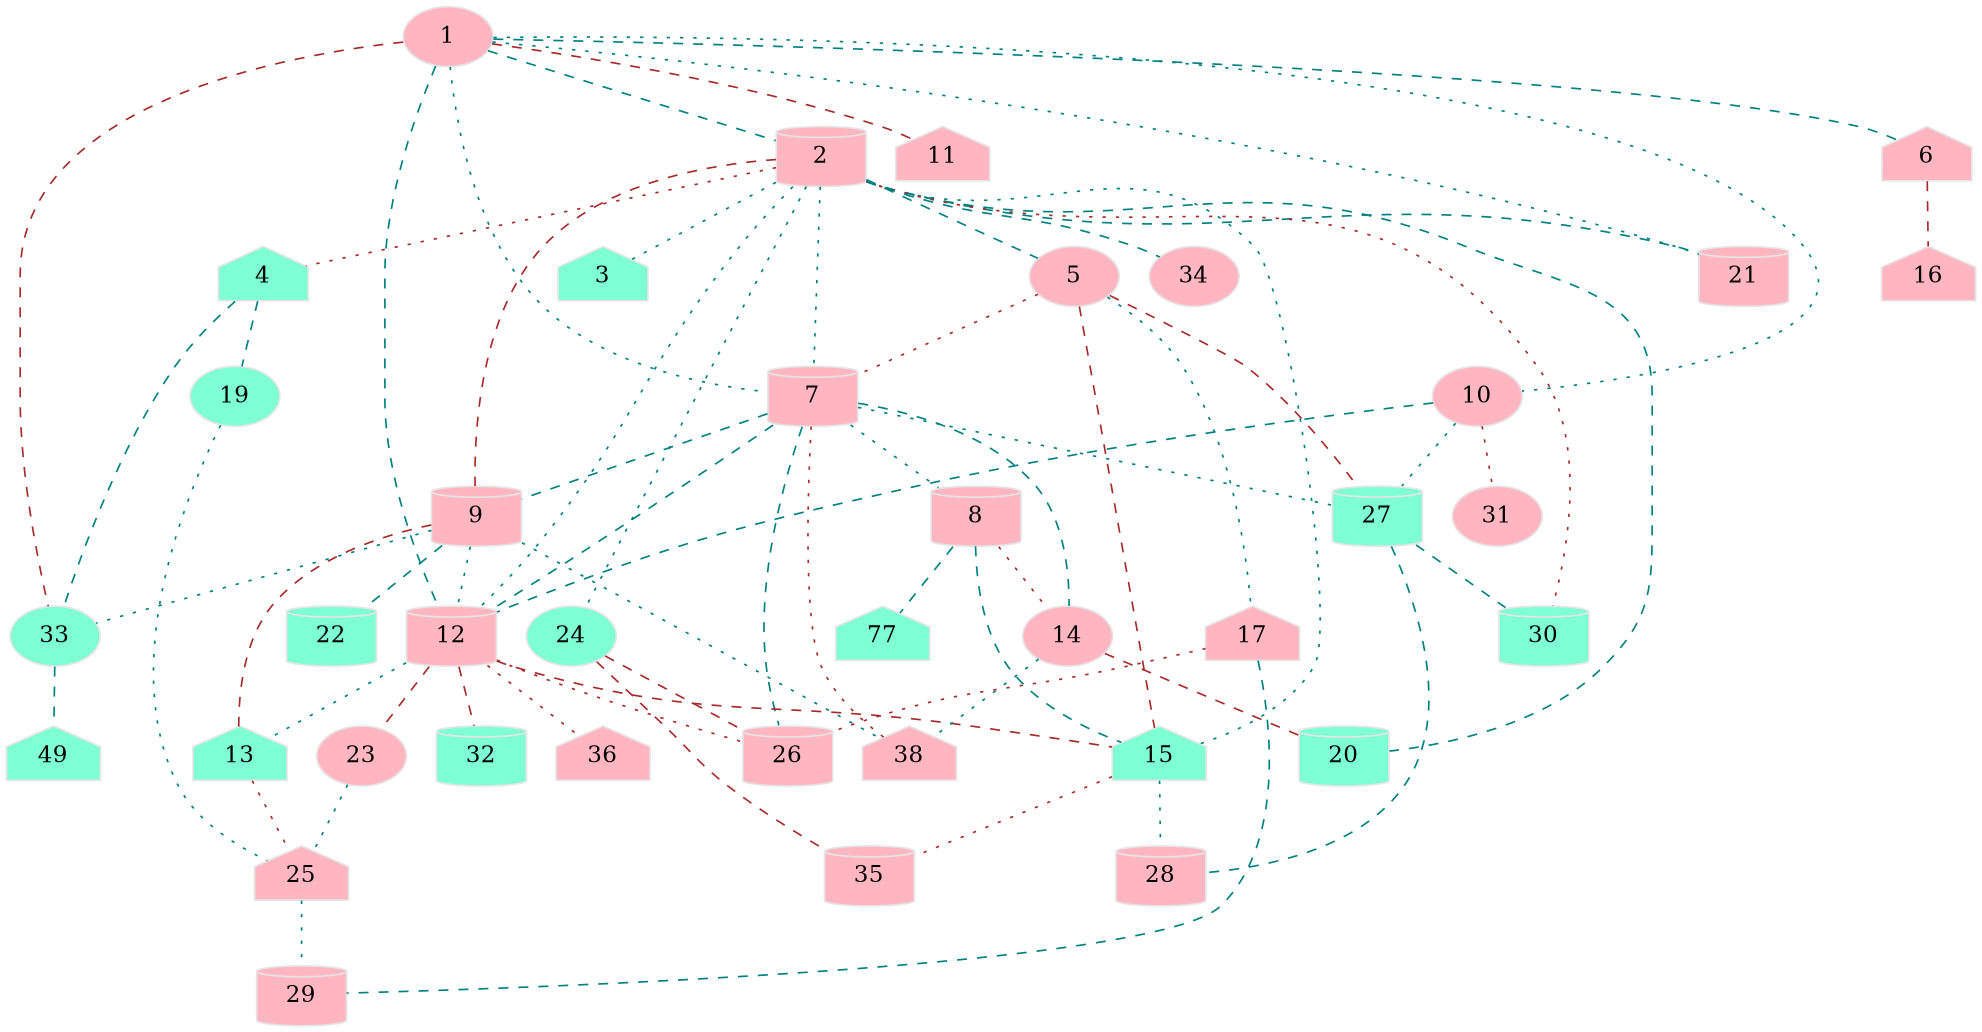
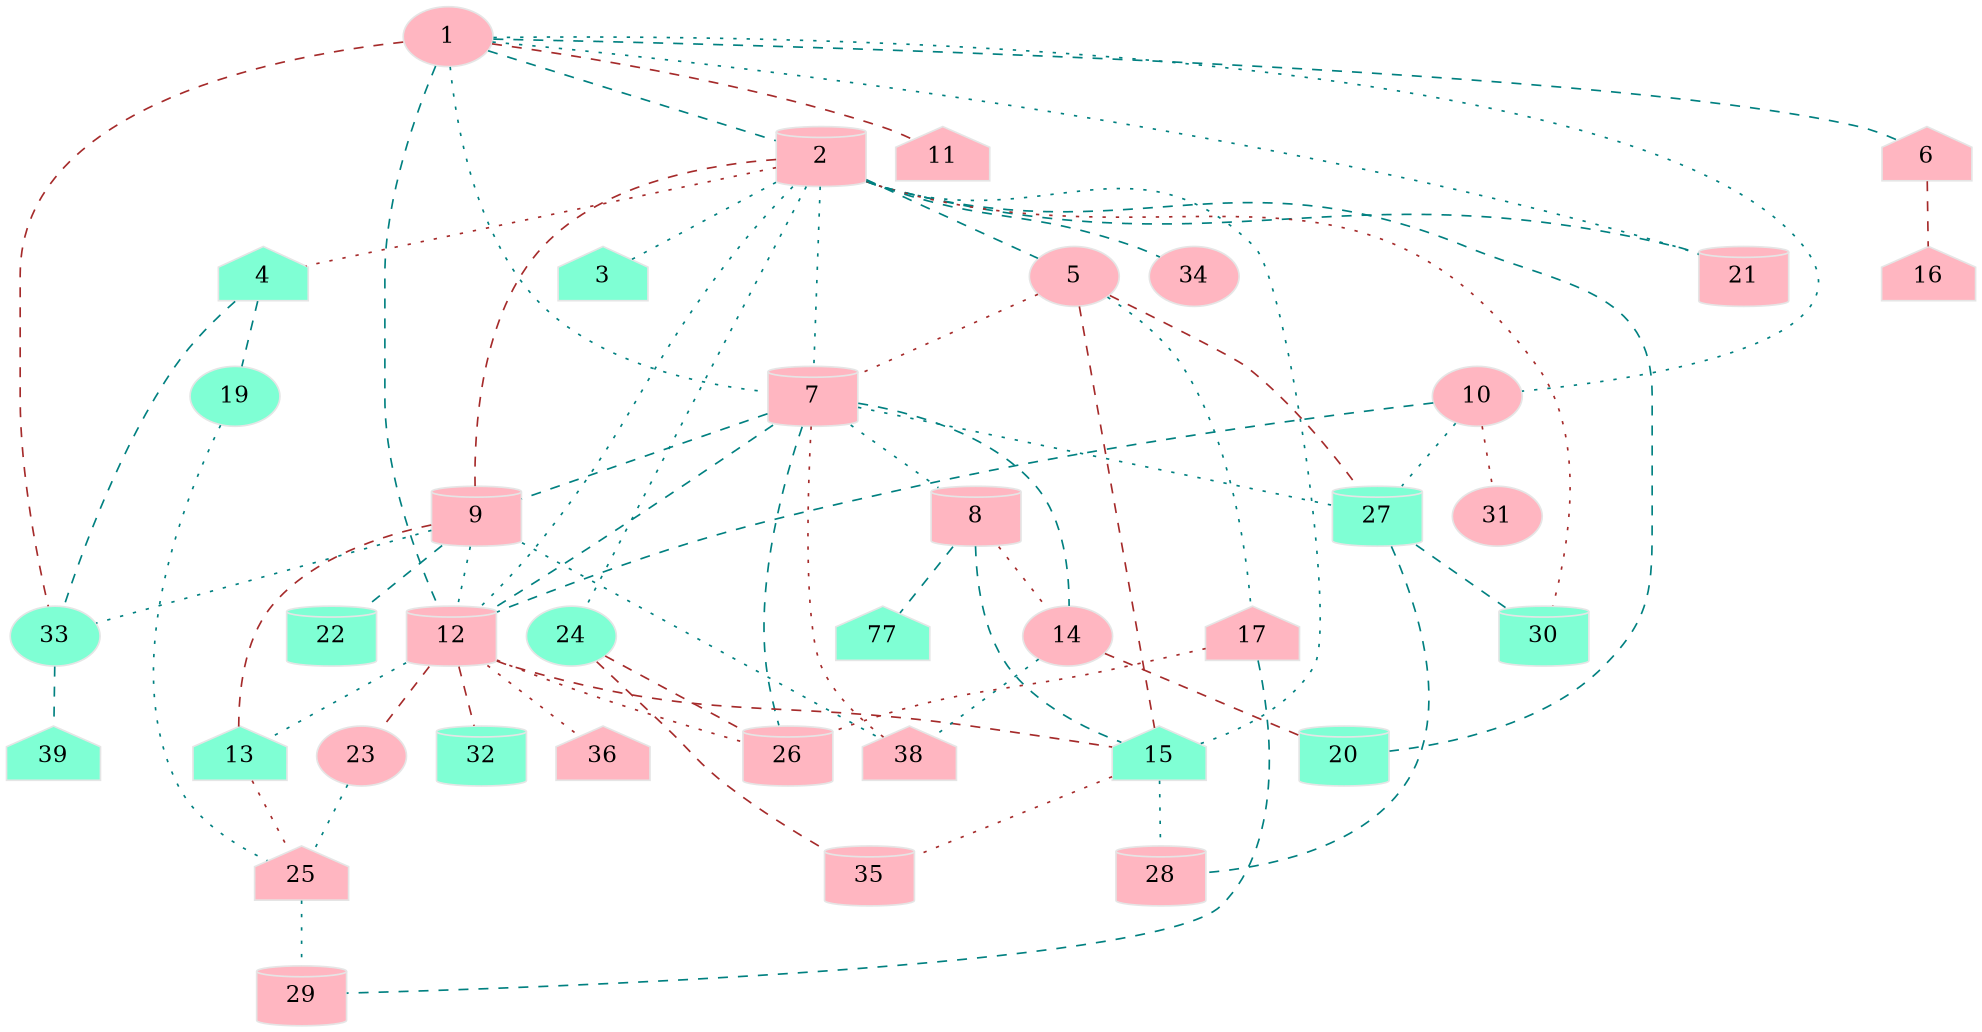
(53, 756) -> (53, 756)
